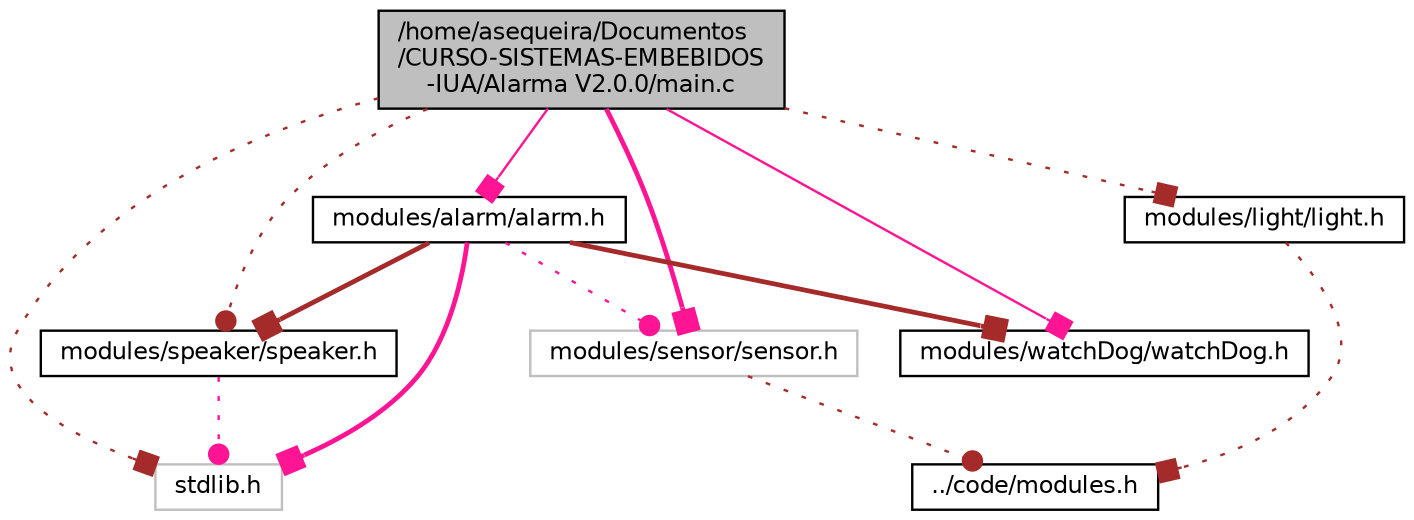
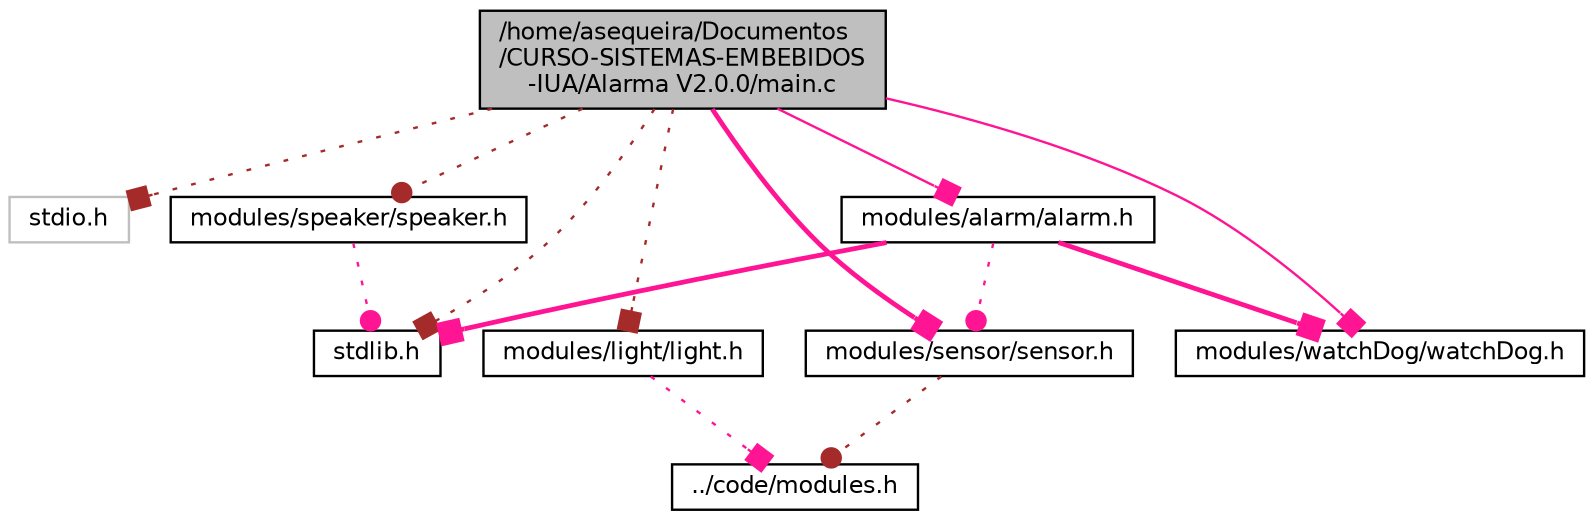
none -> (69, 220)
(355, 281) -> none
(775, 284) -> (1178, 283)
(694, 353) -> (969, 353)
(1324, 387) -> (699, 413)
(219, 487) -> (377, 353)
